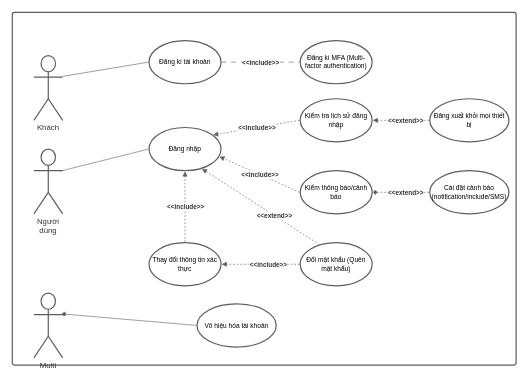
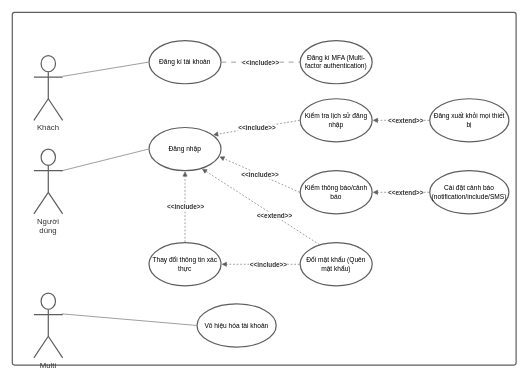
(379, 192) -> (379, 192)
(67, 314) -> (65, 314)
